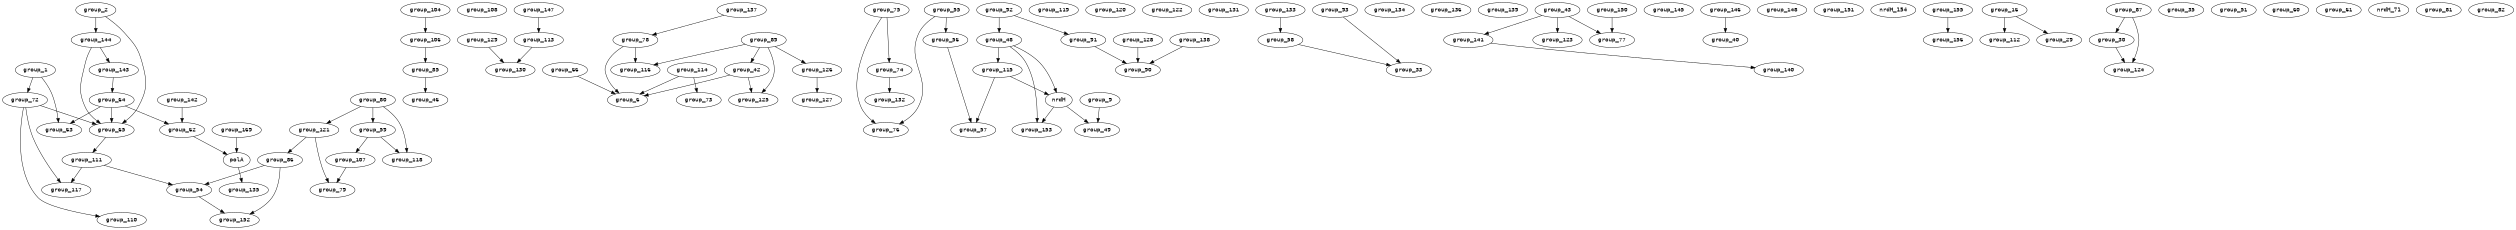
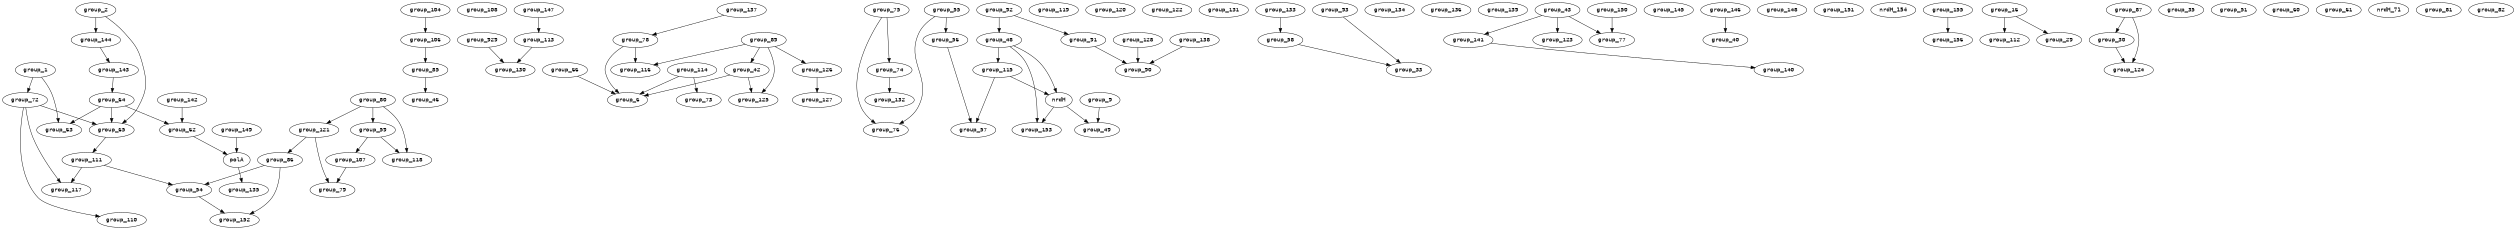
(482, 40) -> (482, 40)
(81, 86) -> none
(237, 130) -> (237, 130)
